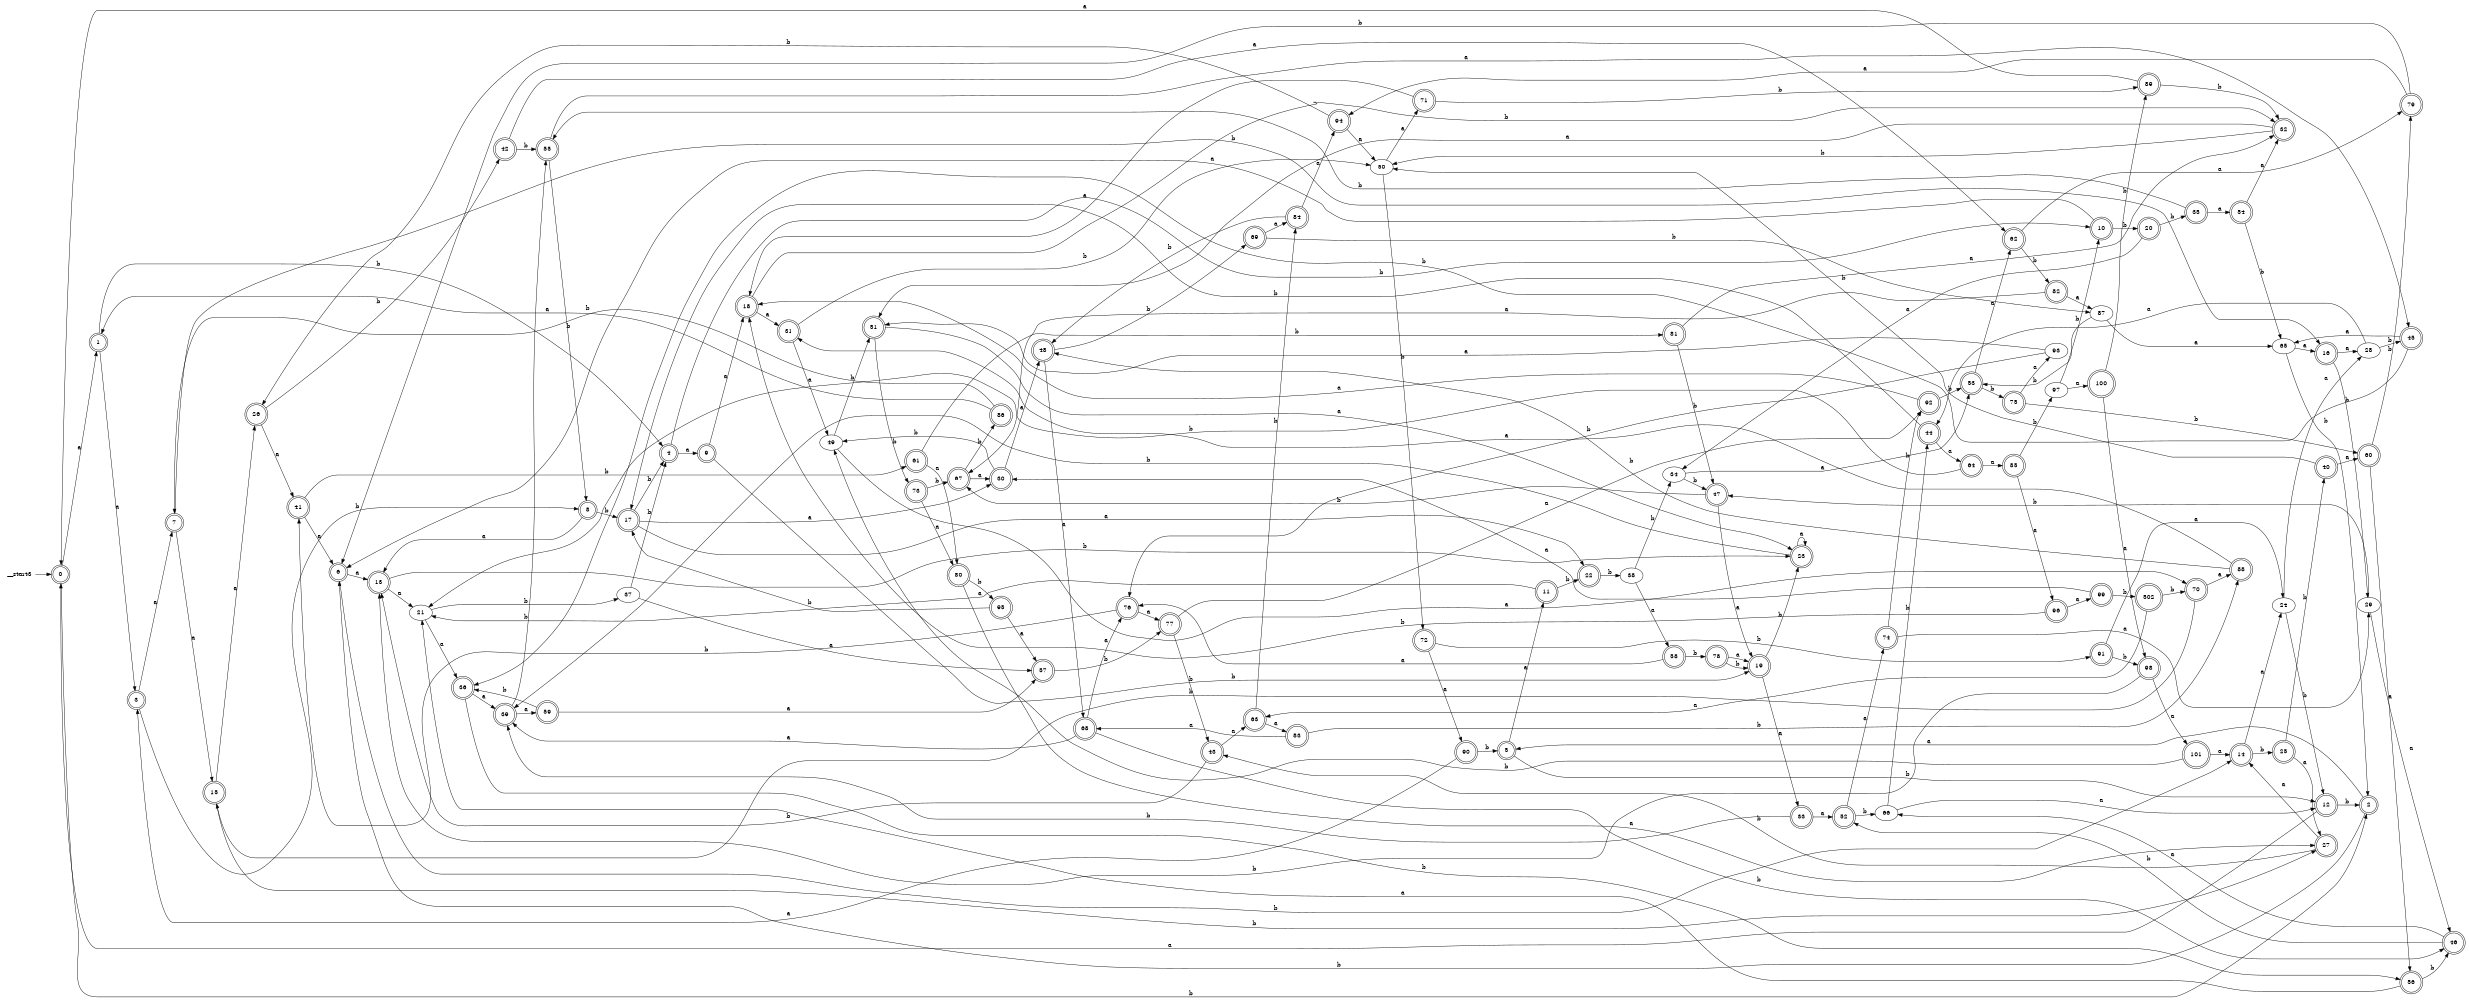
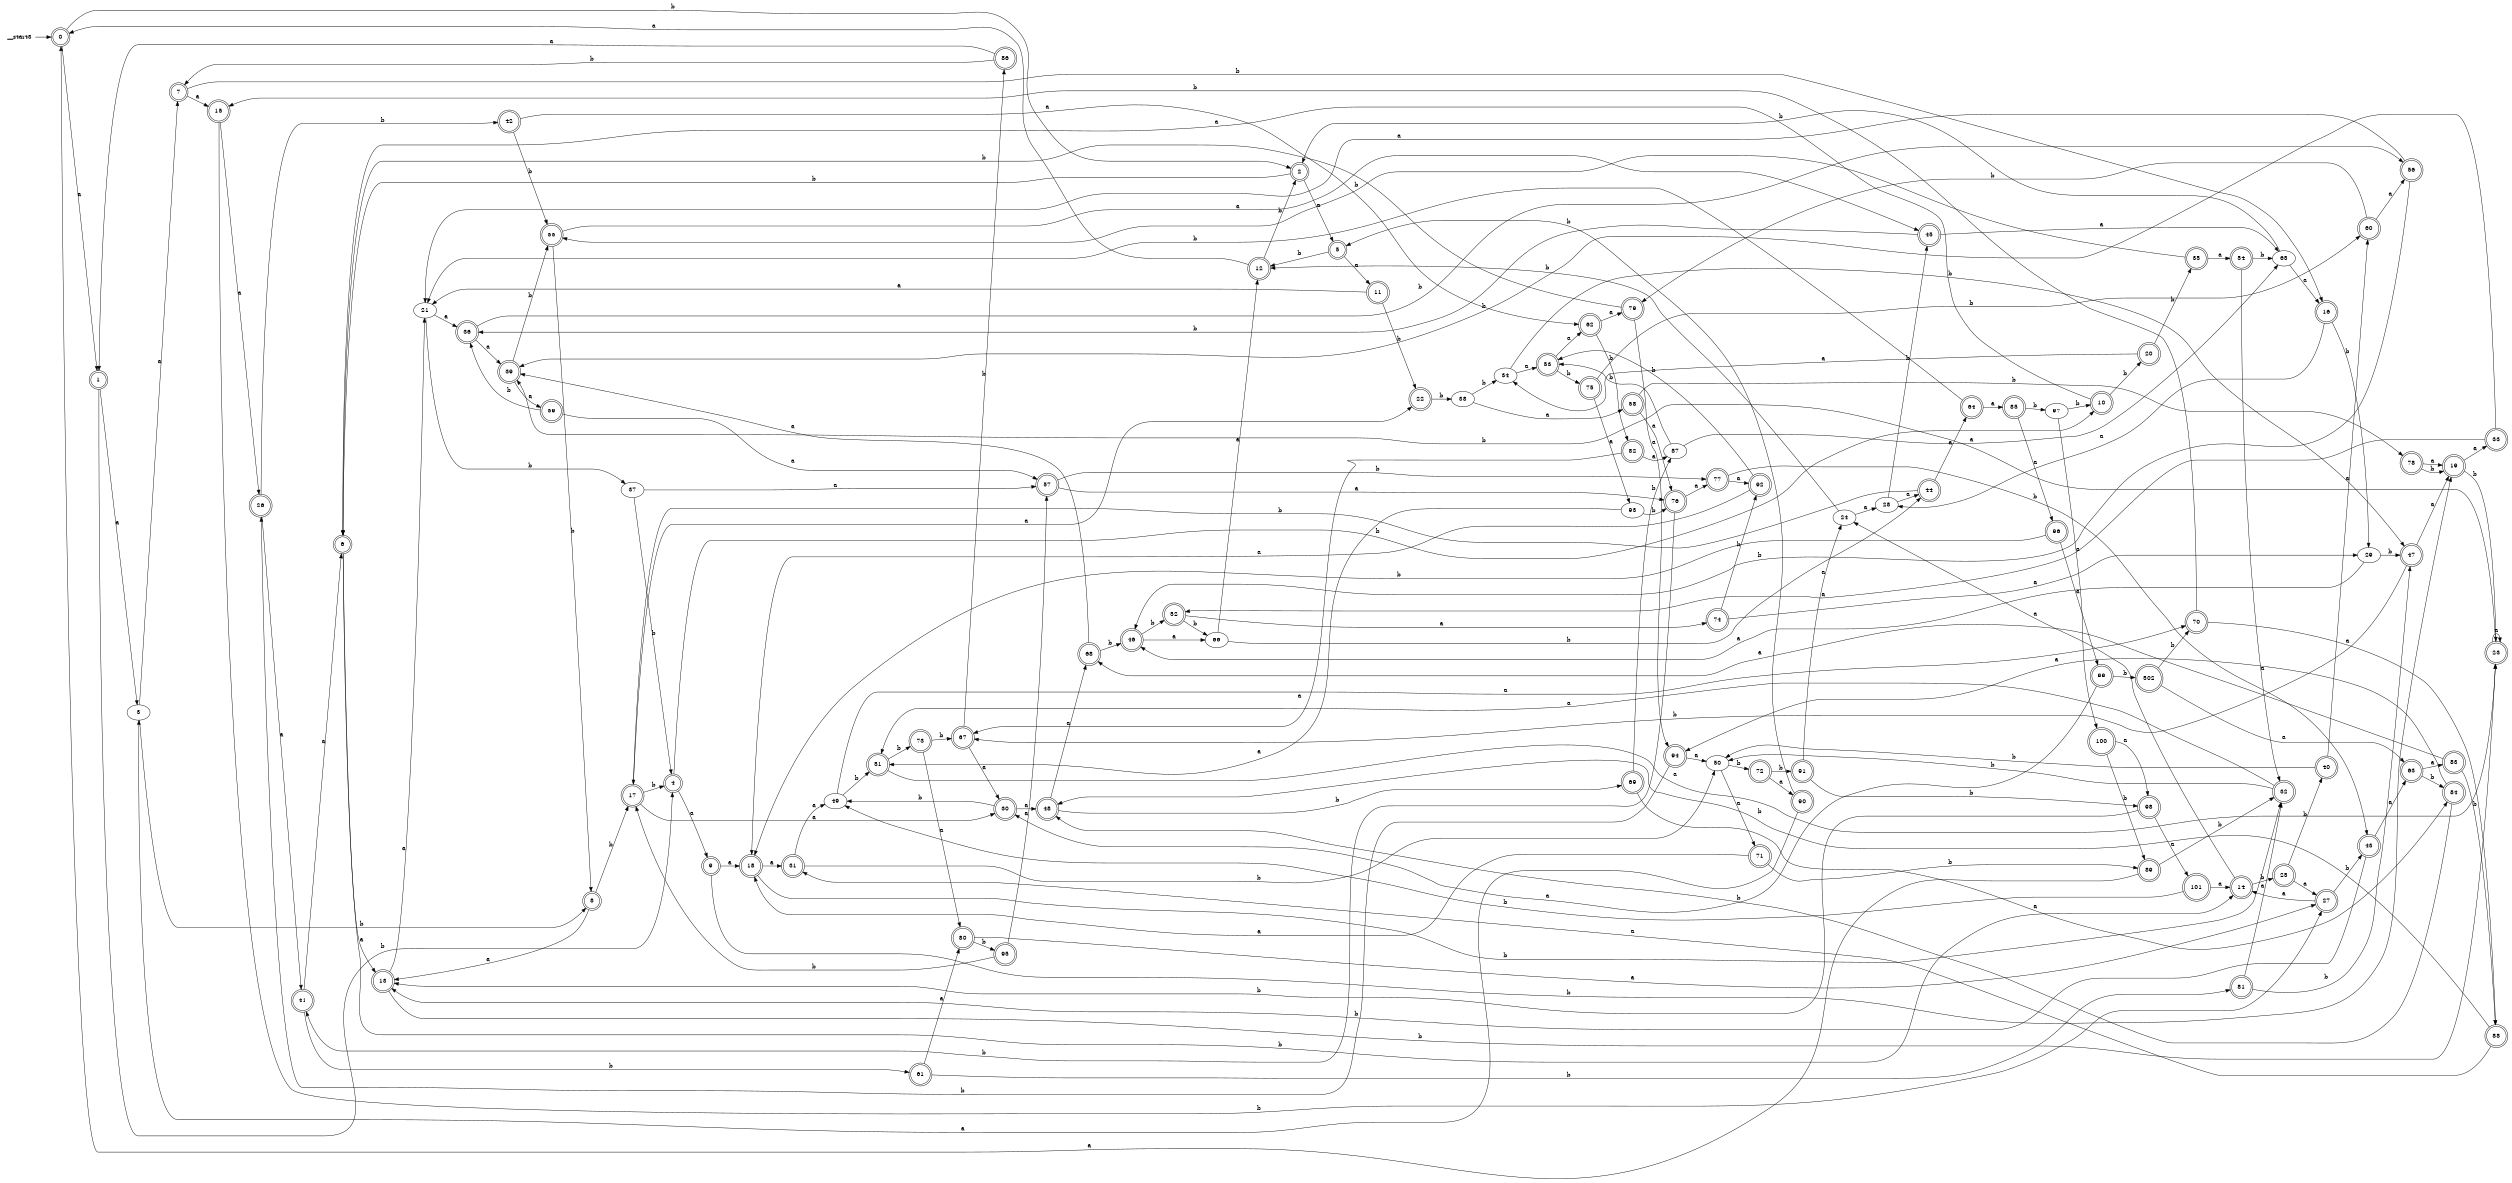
(1100, 668) -> (1359, 492)
(136, 700) -> (139, 712)
